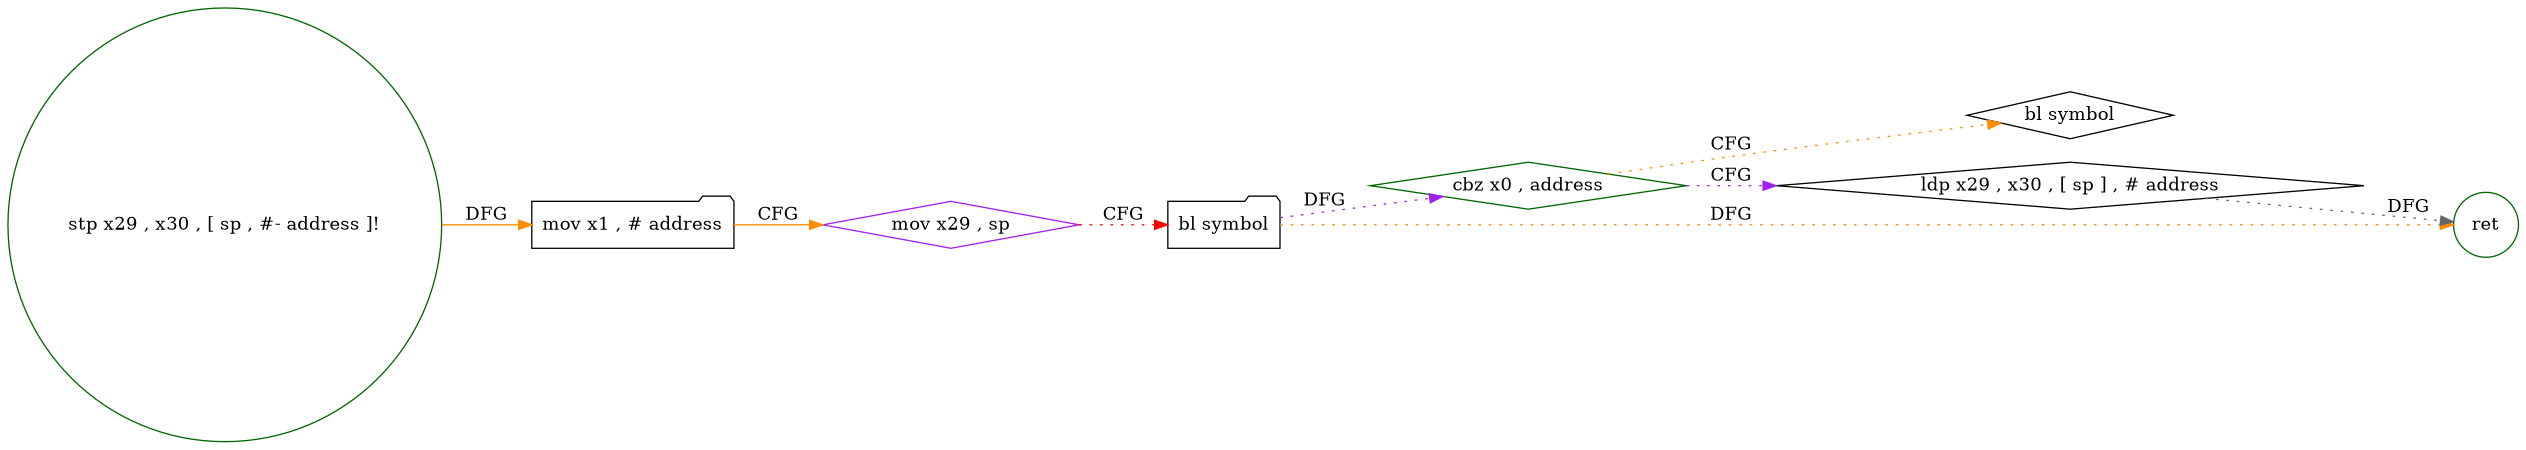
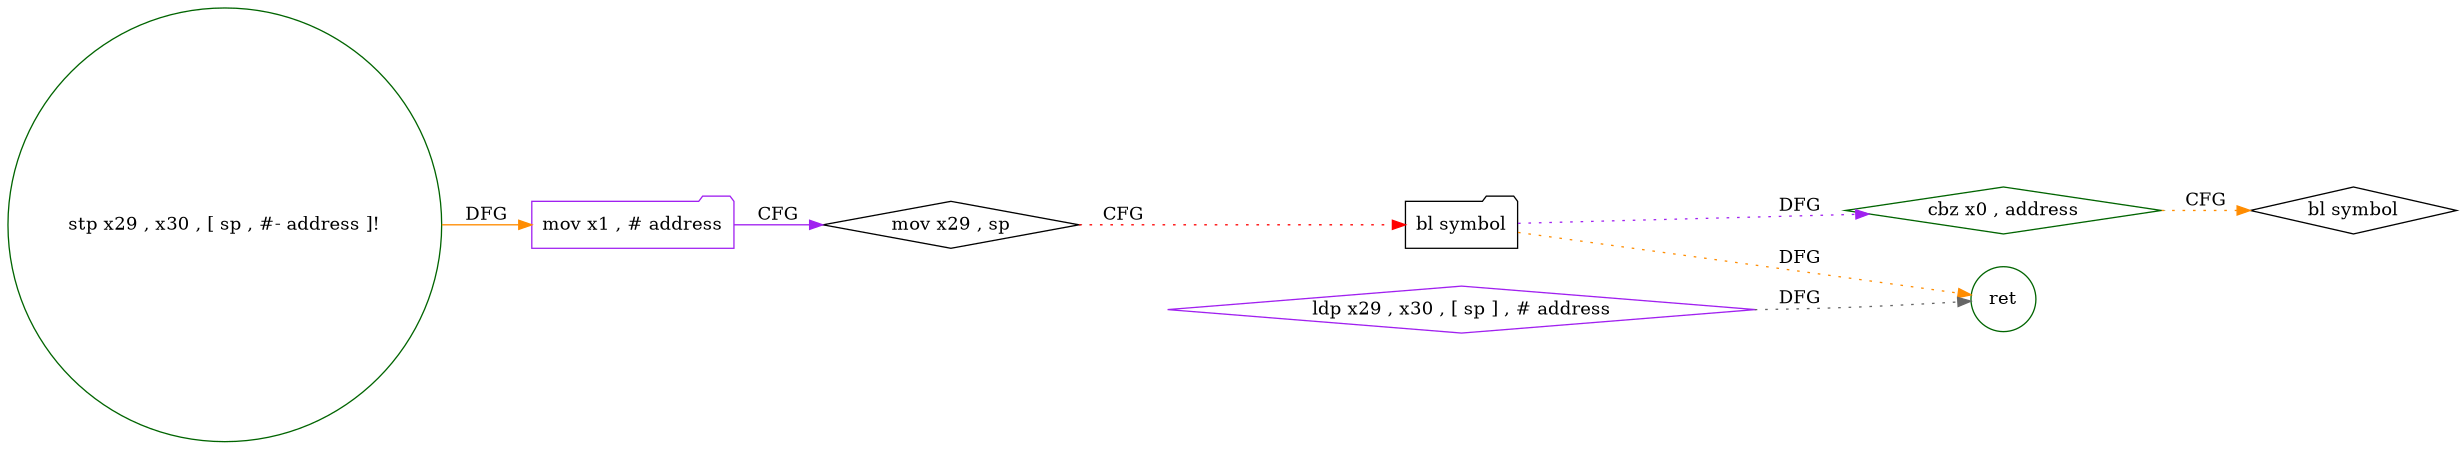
(1724, 186) -> none
(2070, 186) -> (1462, 310)
(633, 225) -> (633, 225)
(772, 225) -> (772, 225)
(951, 225) -> (951, 225)
